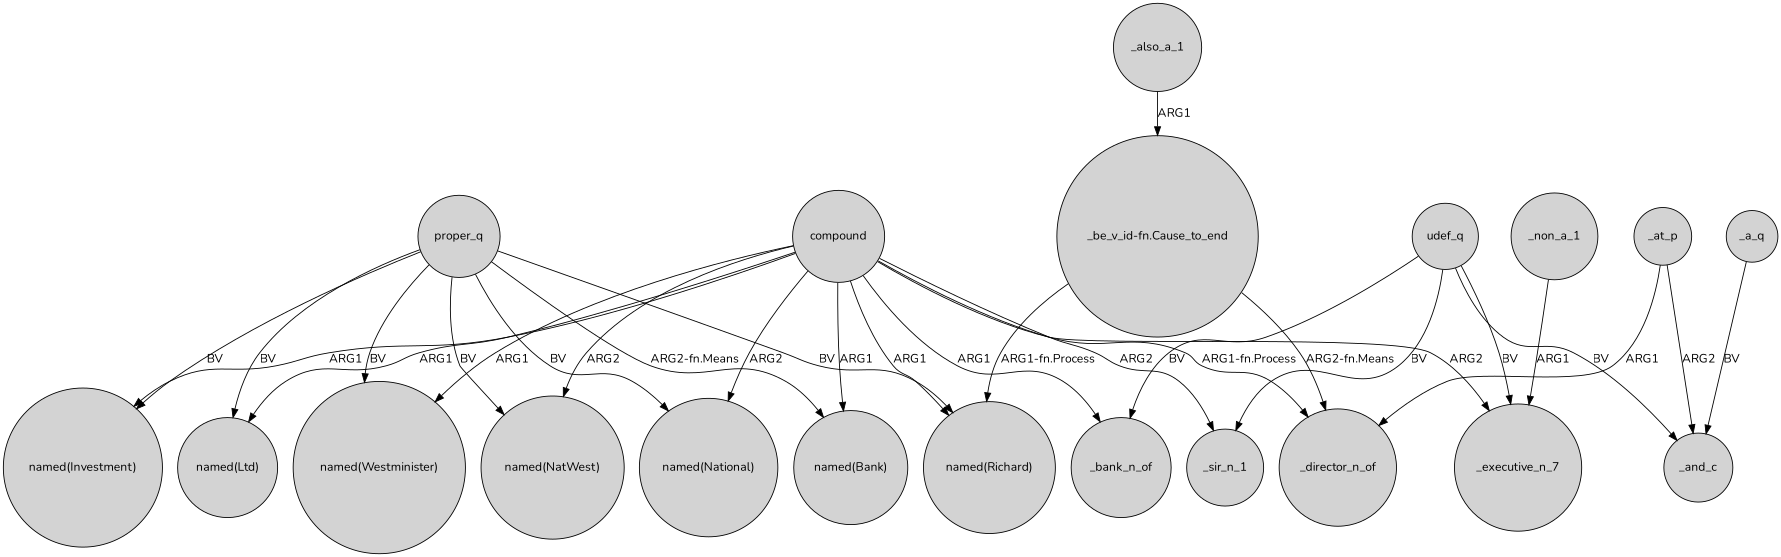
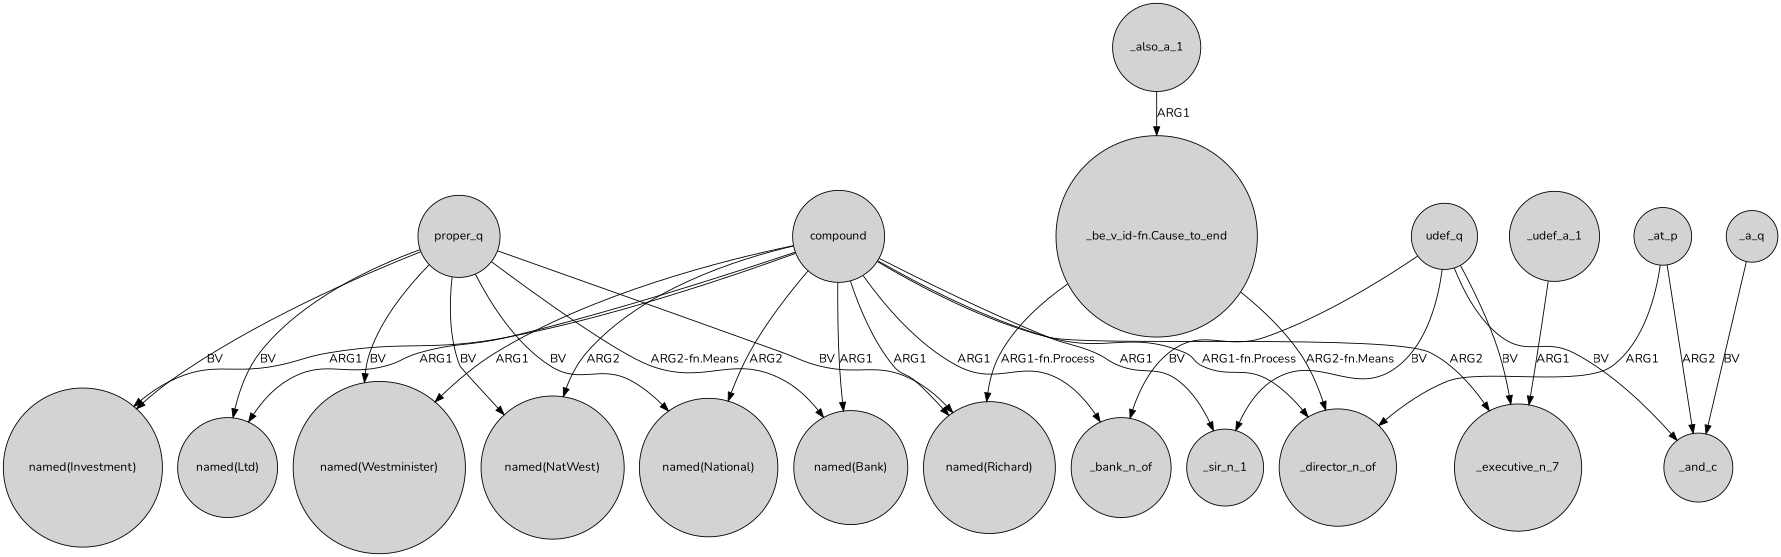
(1554, 236) -> (1554, 236)
(1136, 359) -> (1136, 359)
